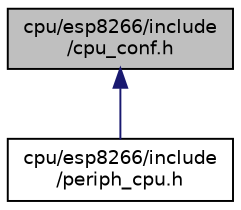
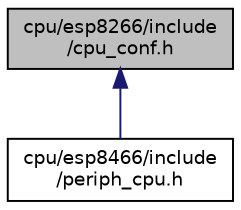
(120, 170) -> (120, 170)
